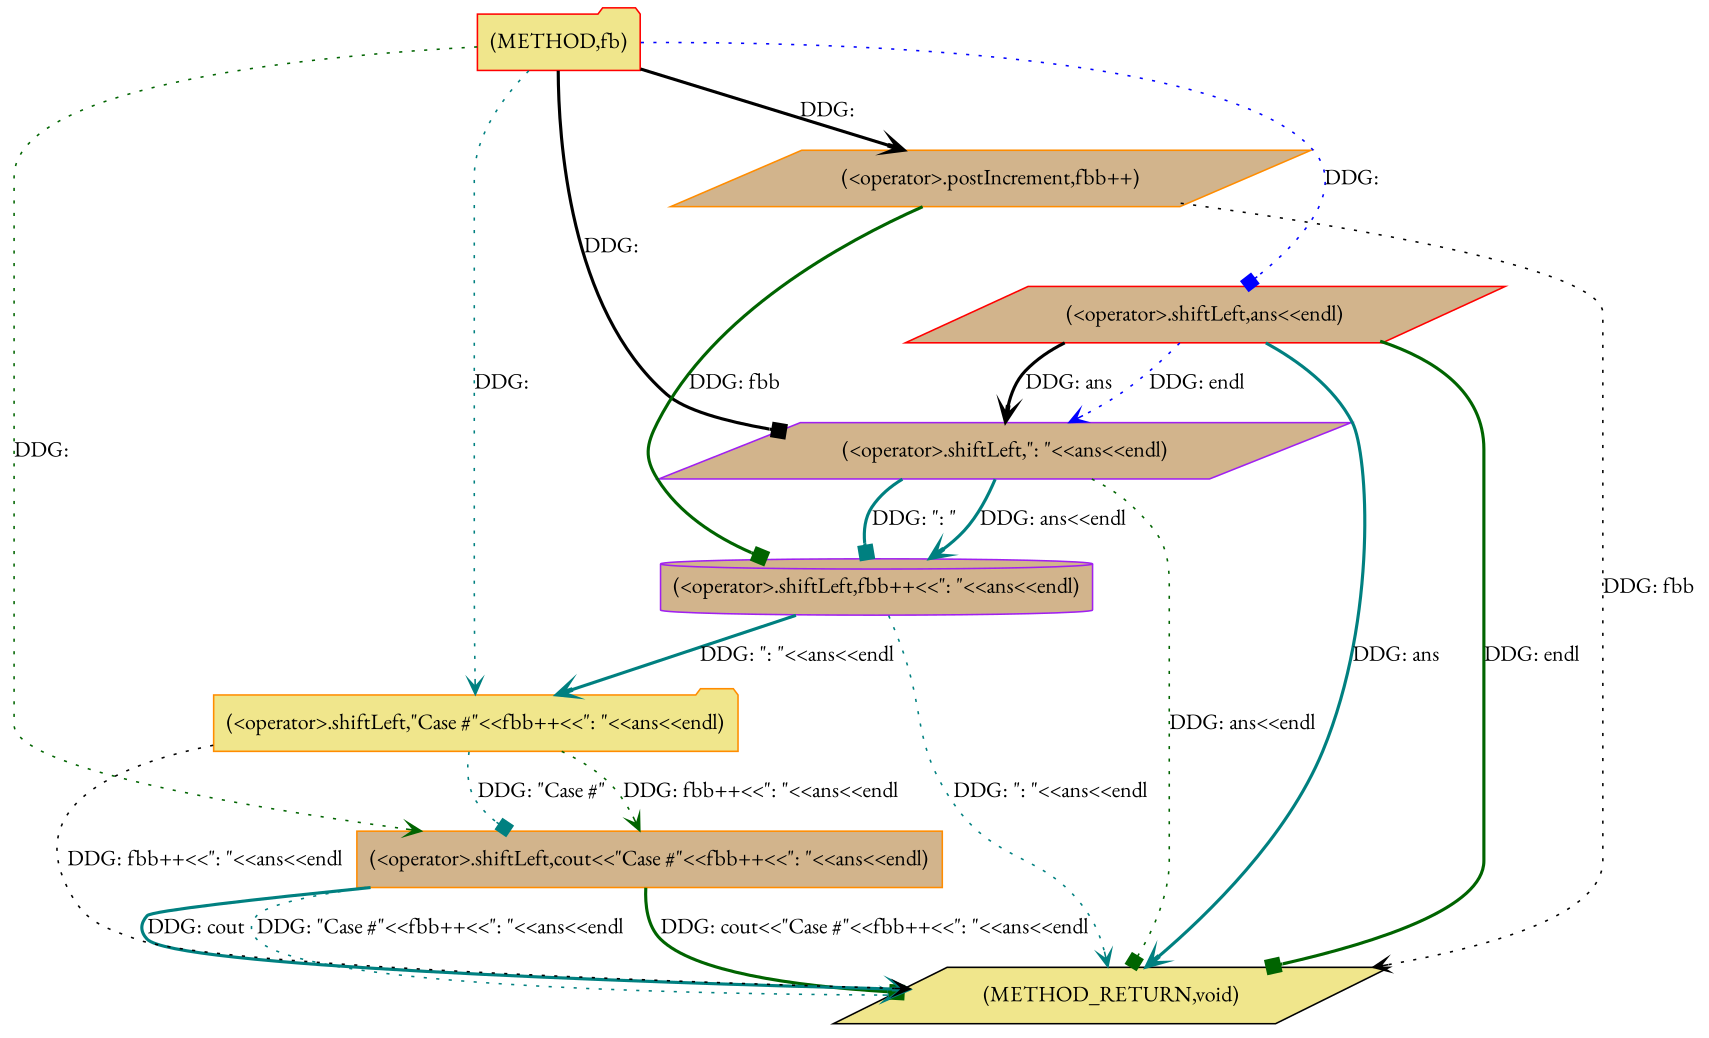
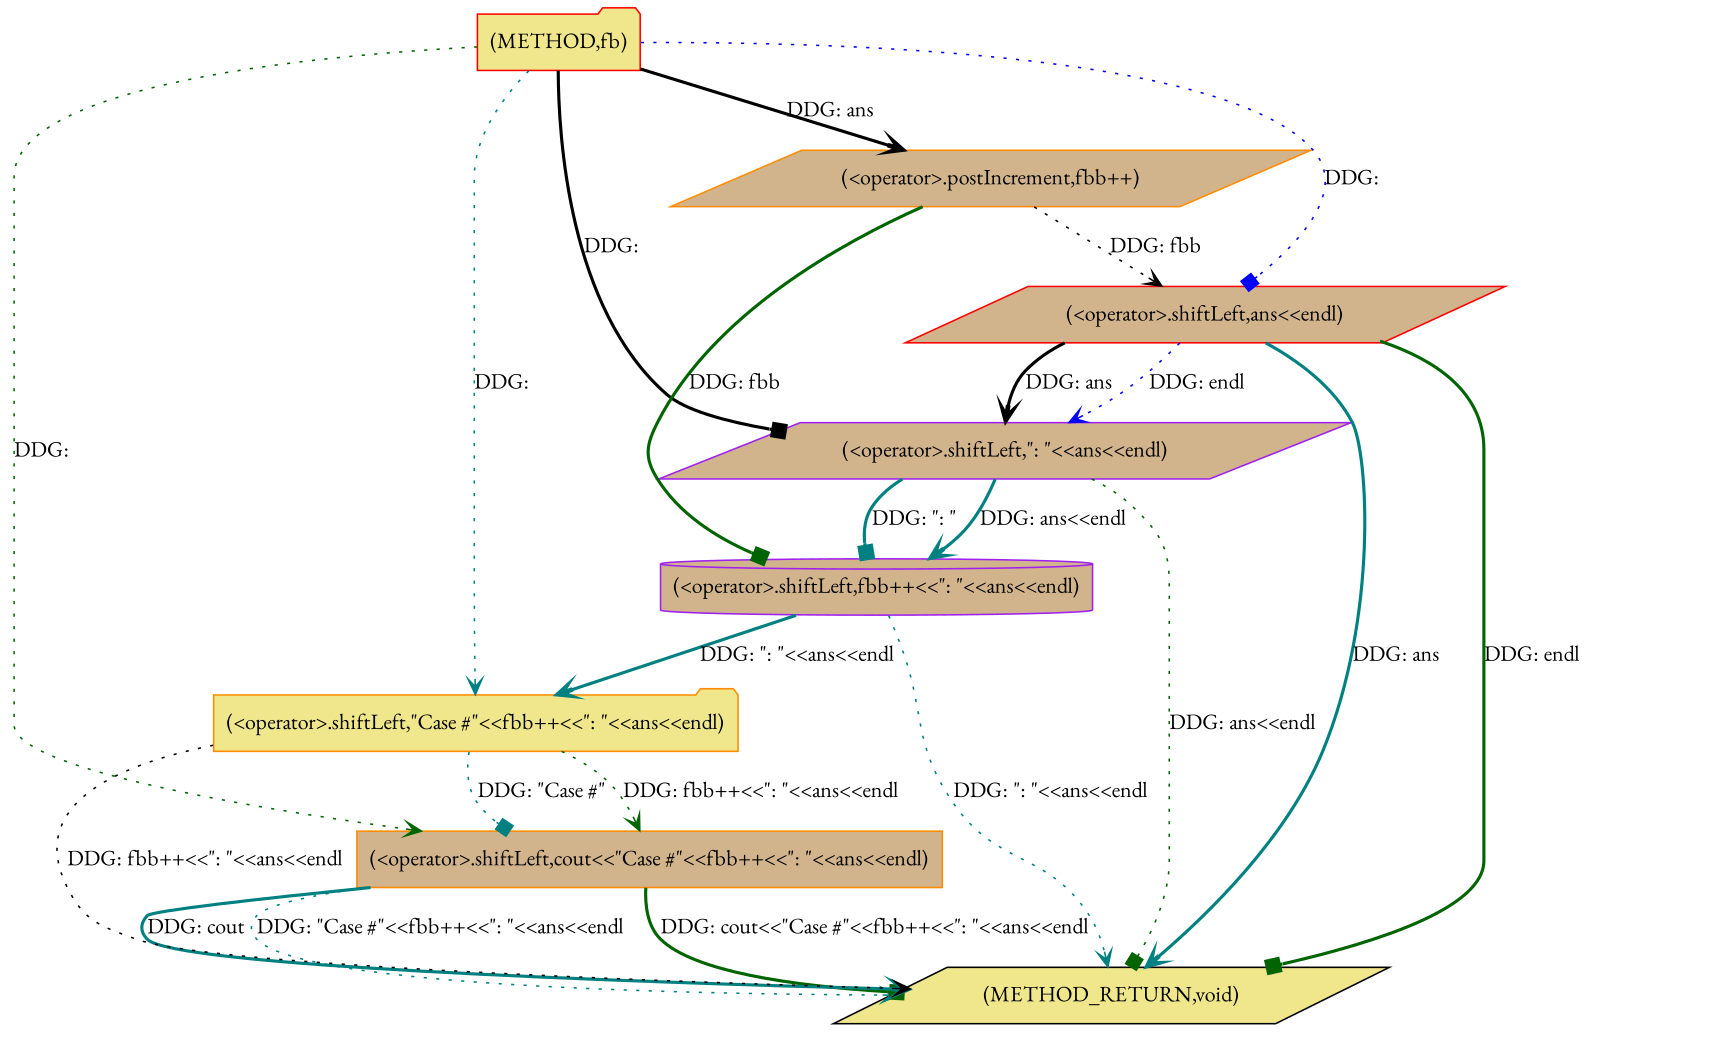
(830, 110) -> (830, 110)
(1603, 491) -> (1091, 242)
